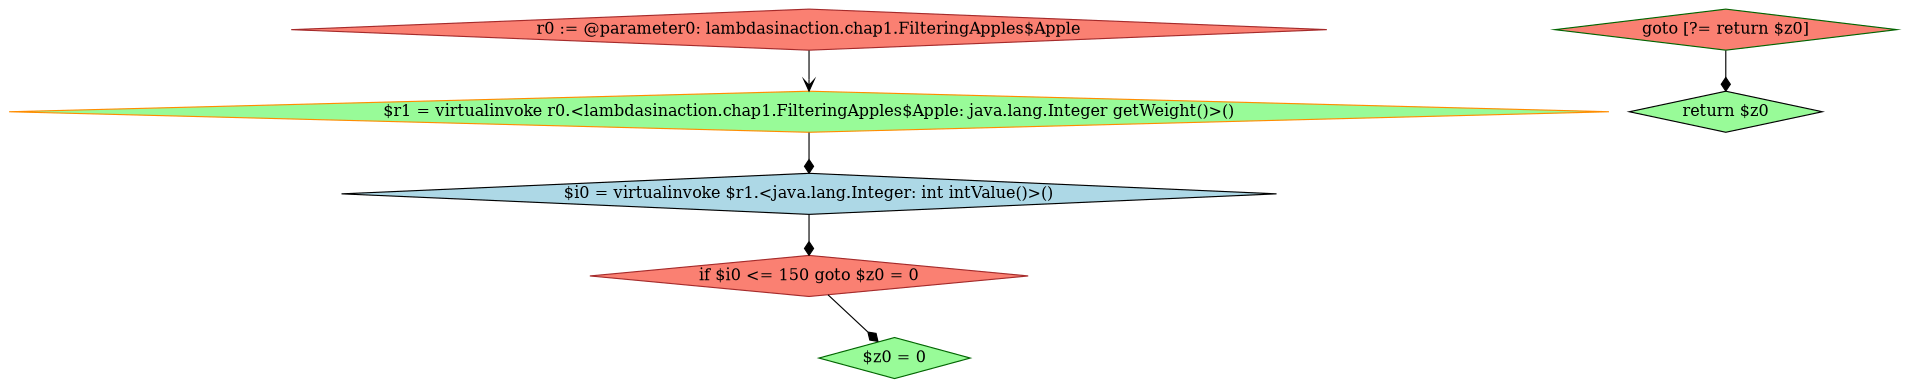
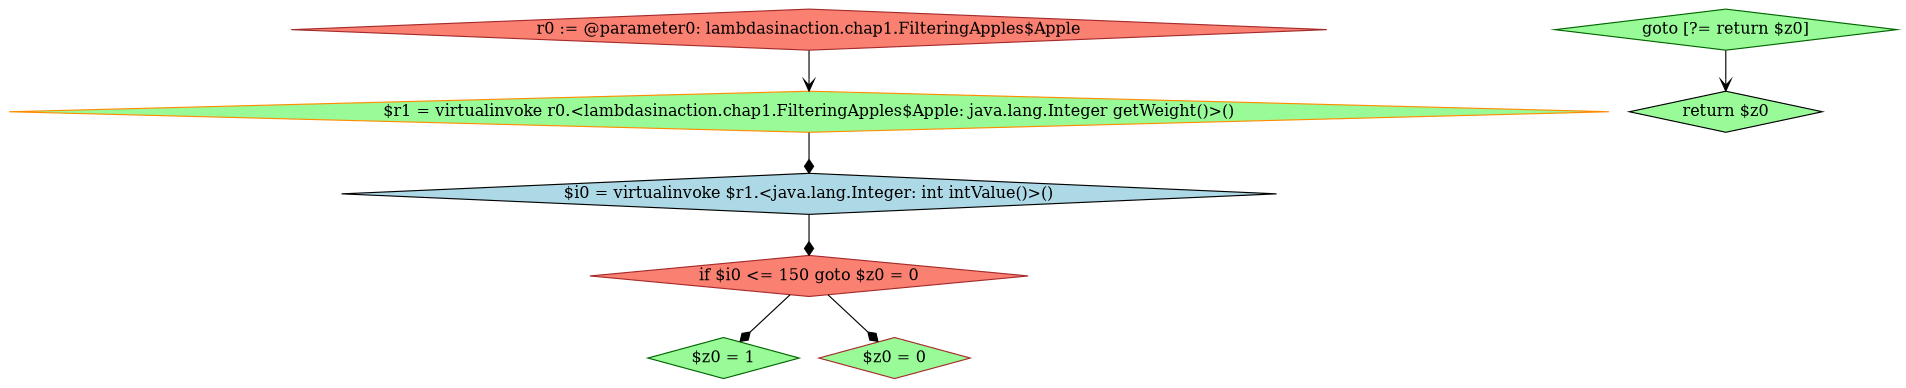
(1726, 30) -> (1726, 30)
(1726, 65) -> (1726, 65)
none -> (724, 358)
(895, 358) -> (895, 358)
